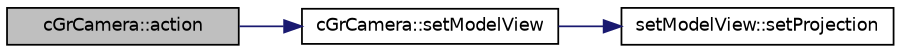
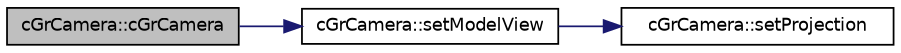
(123, 26) -> (123, 26)
(758, 26) -> (758, 26)
